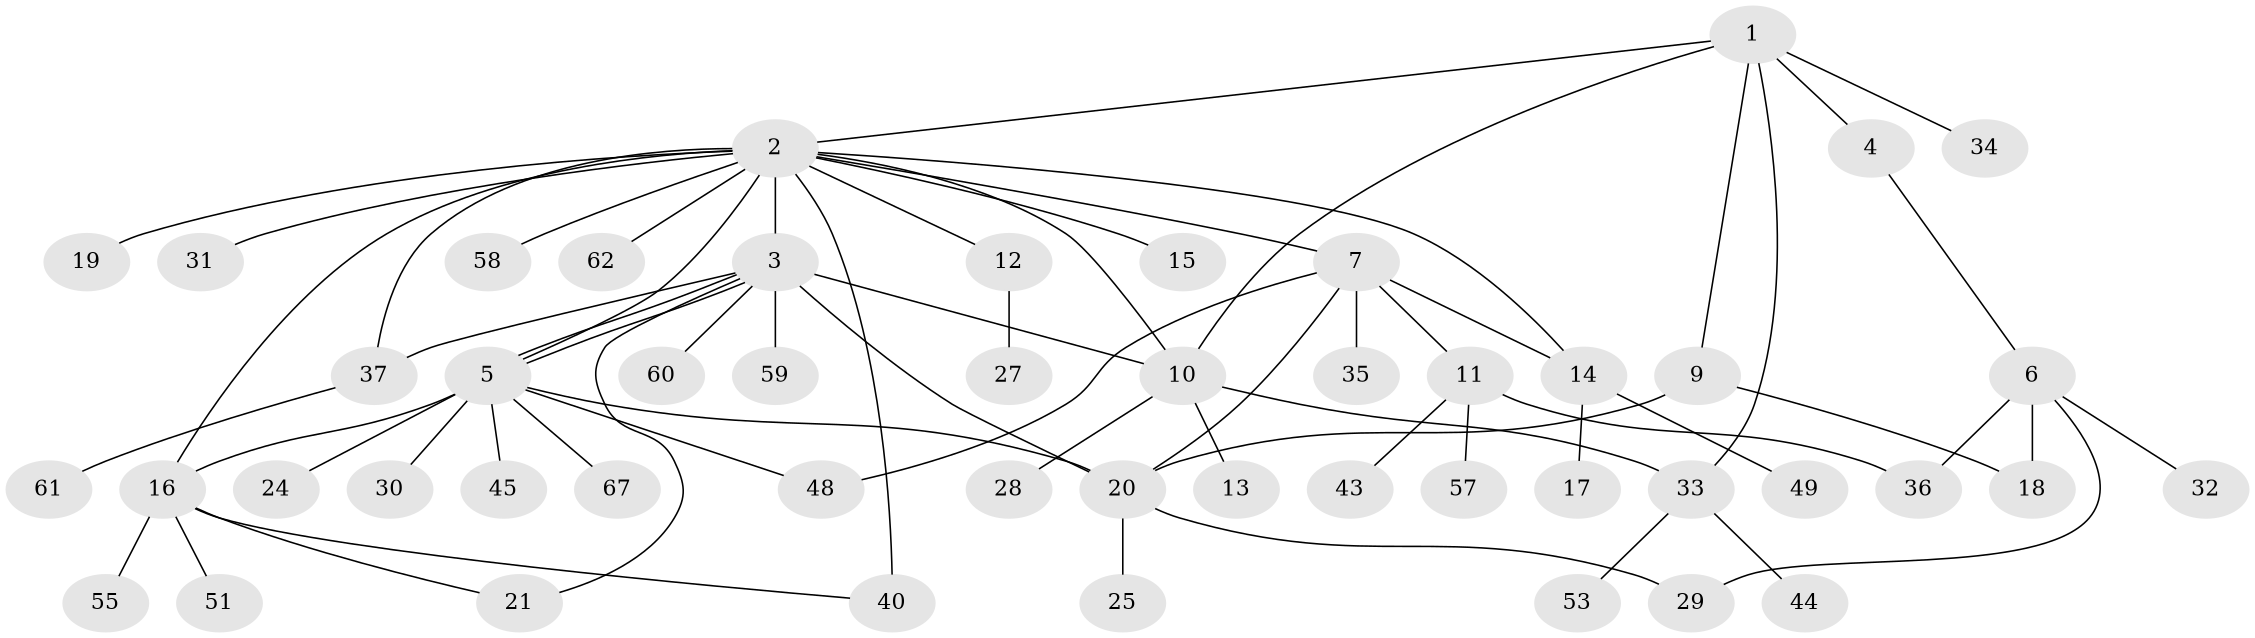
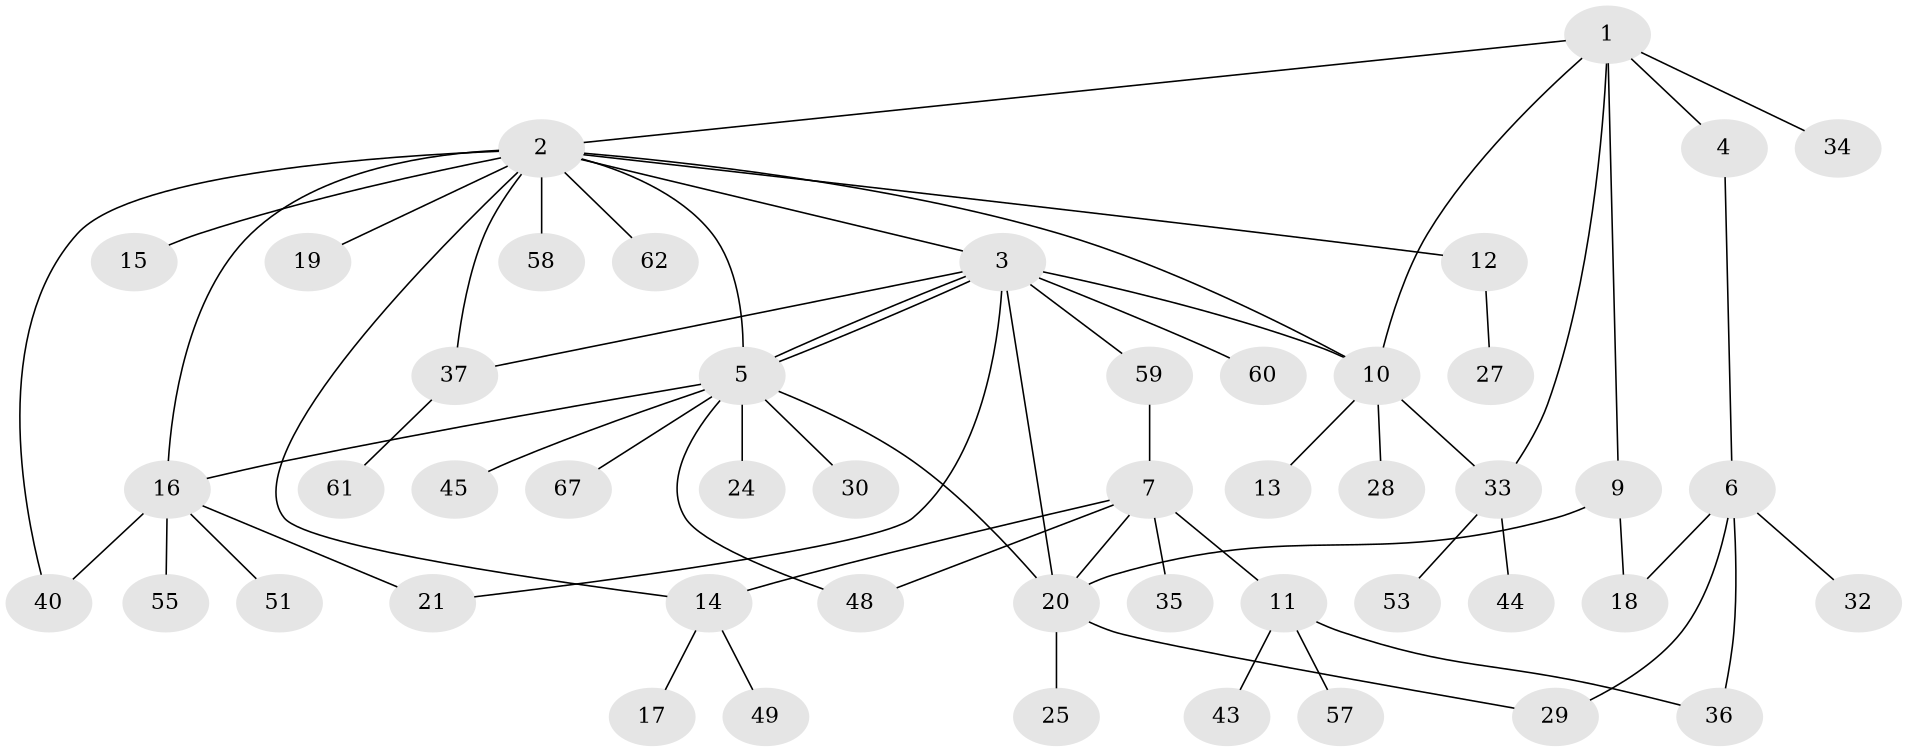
(1067, 201) -> (1150, 433)
(201, 262) -> none
